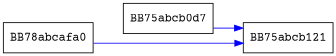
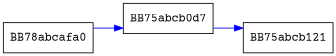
(164, 43) -> (104, 28)
